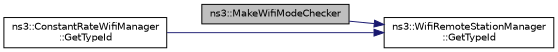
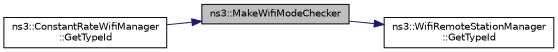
(270, 33) -> (179, 23)
